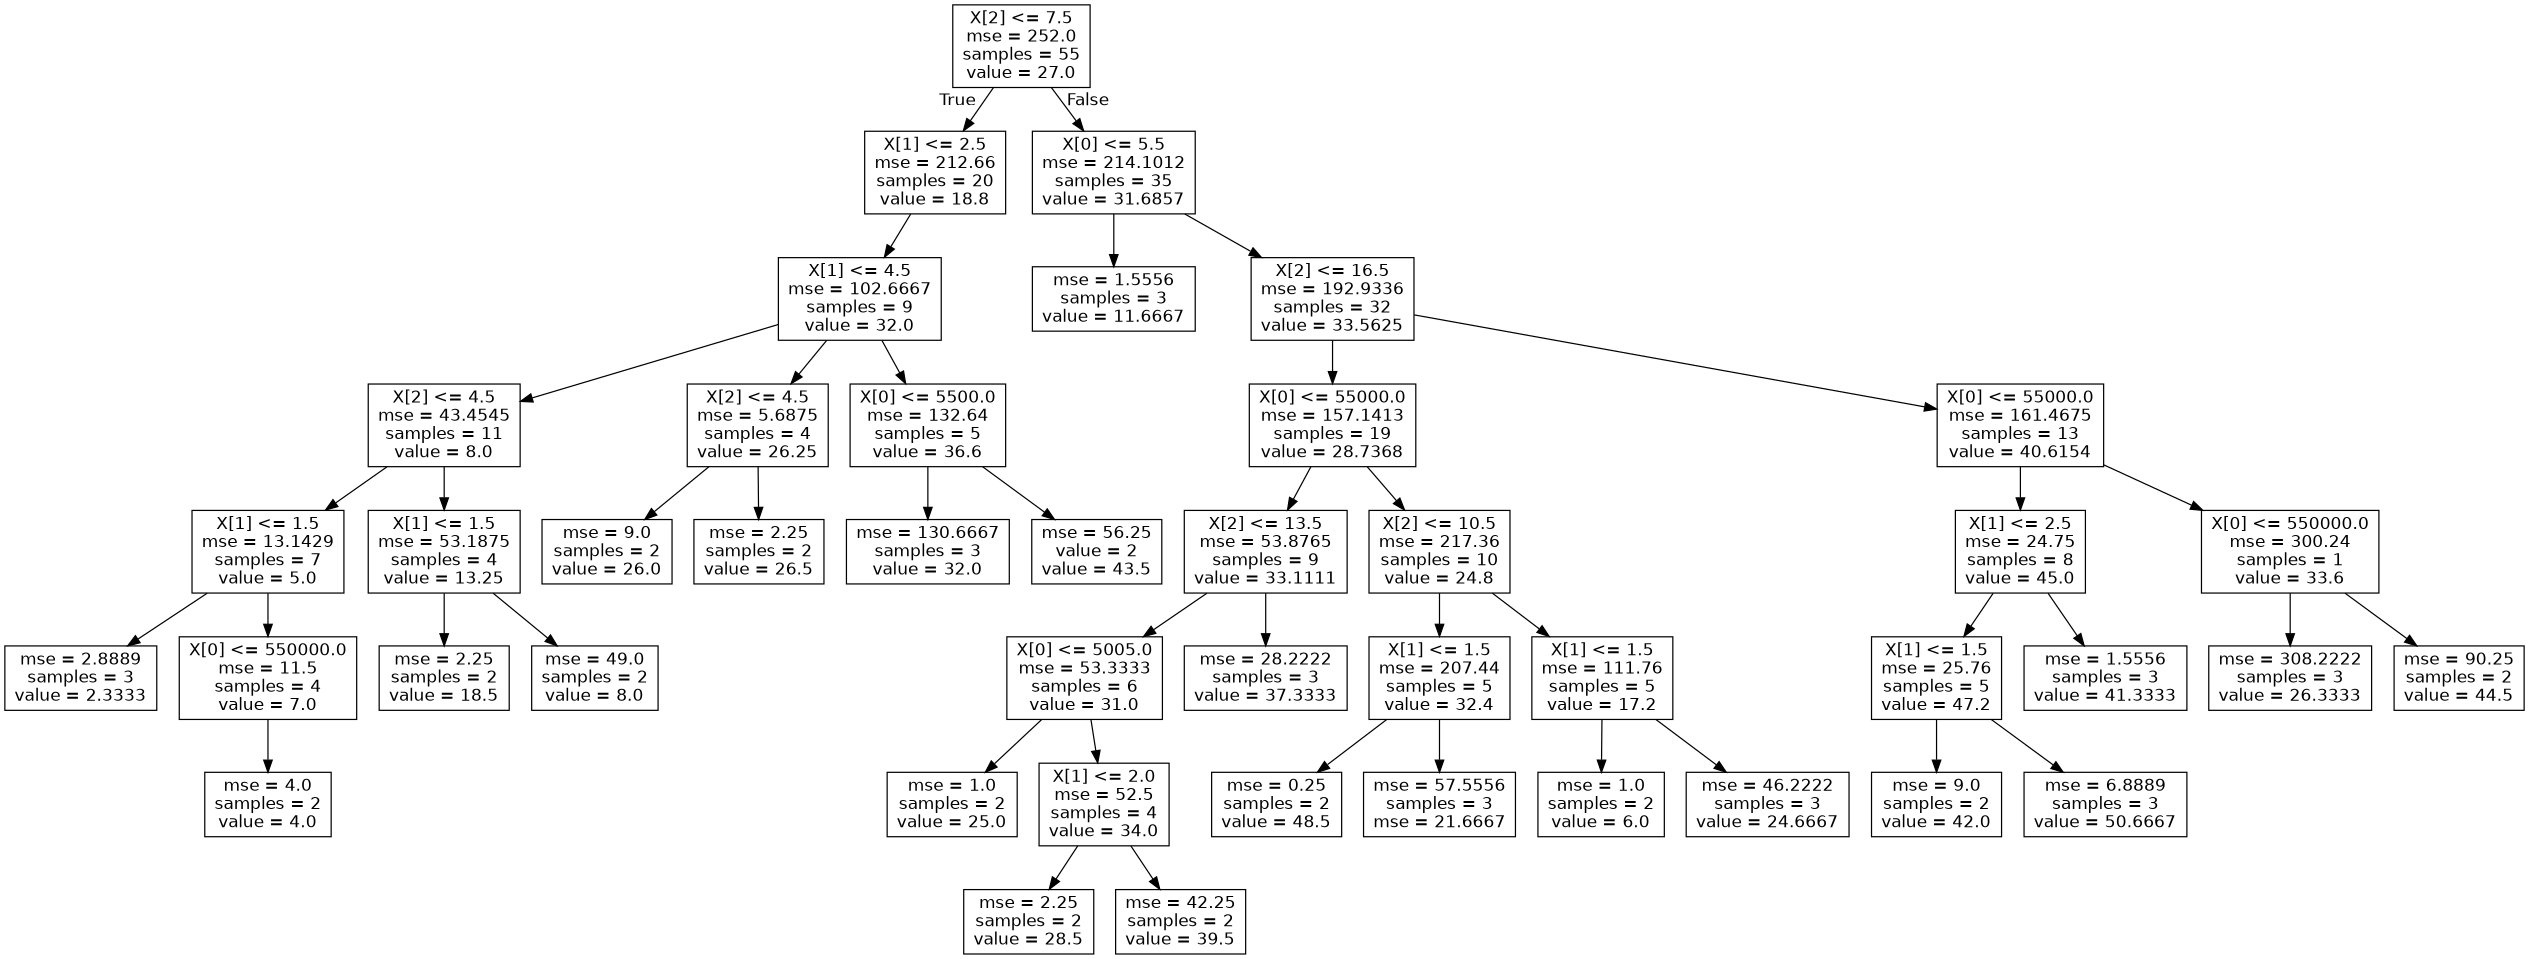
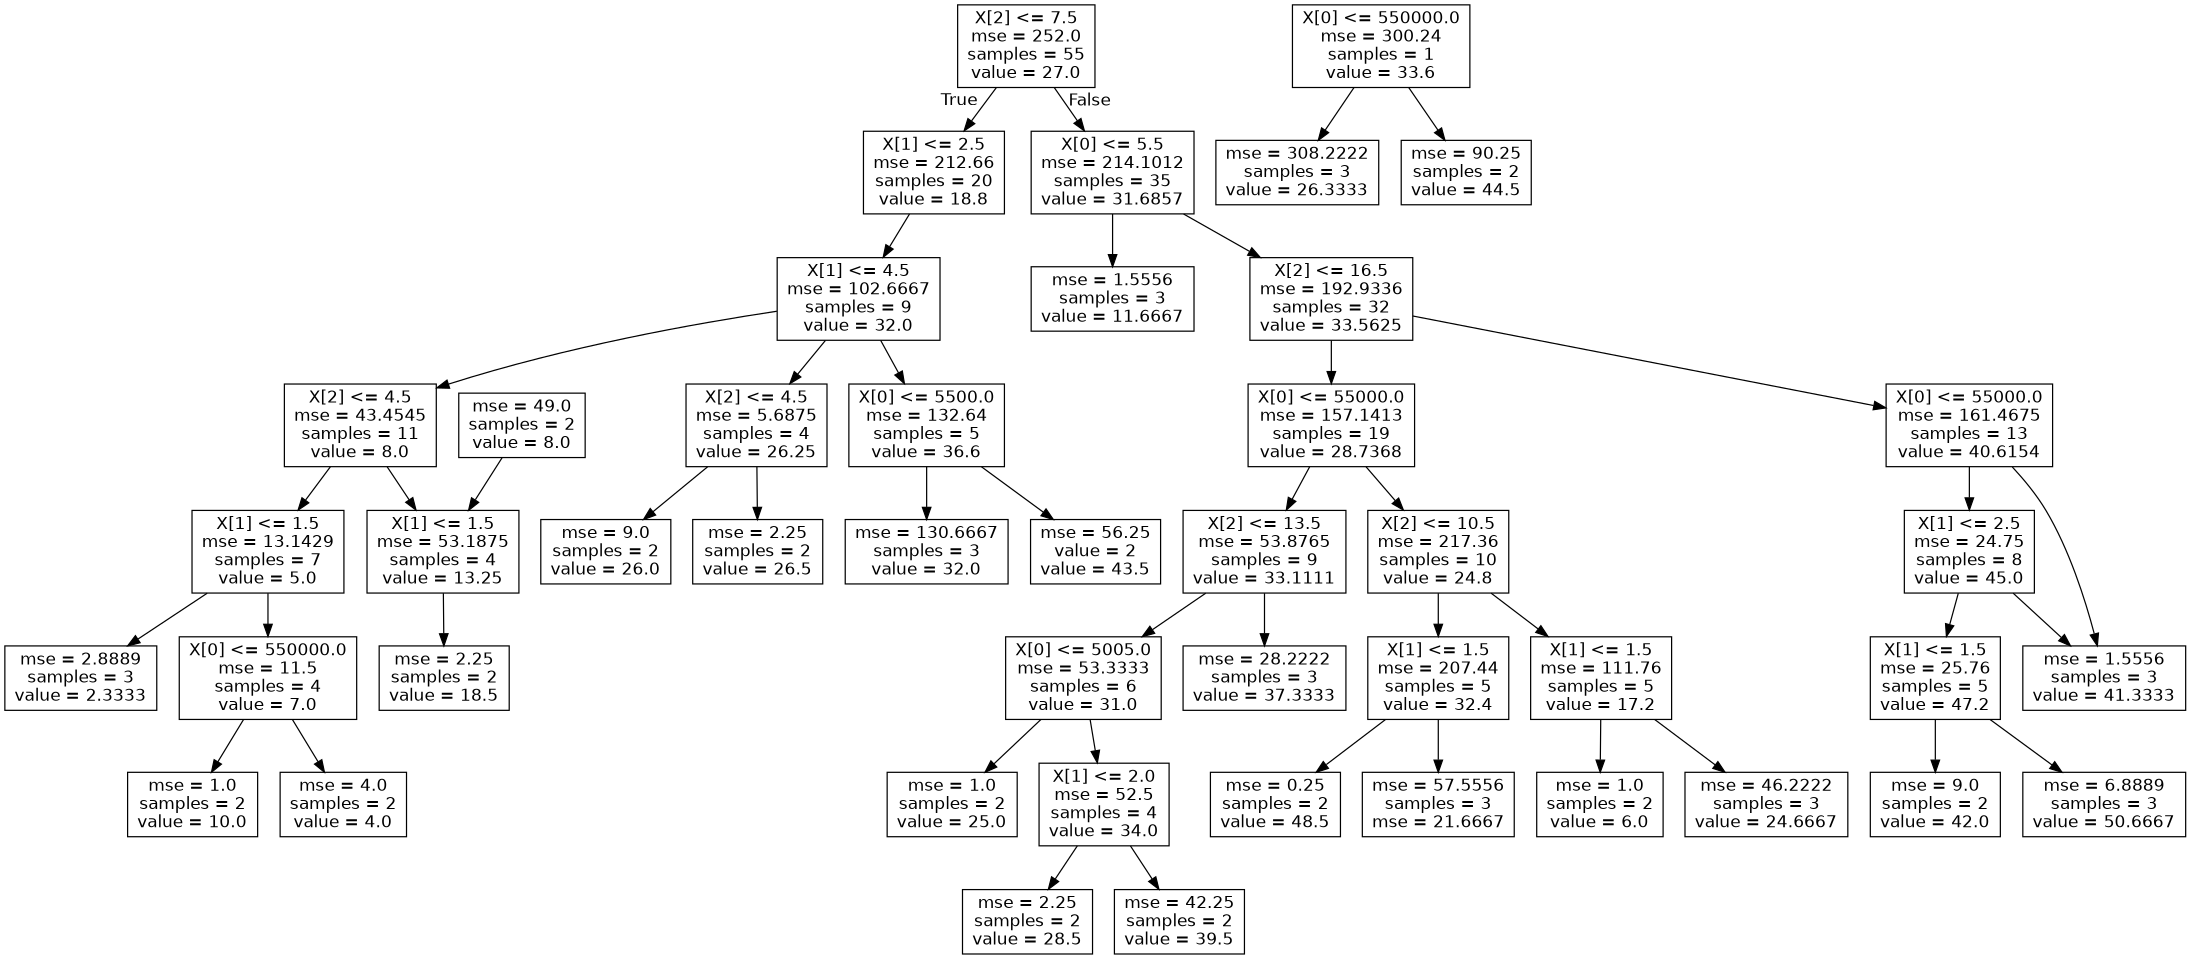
(2148, 485) -> (2064, 545)
(520, 616) -> (489, 479)
none -> (193, 805)
